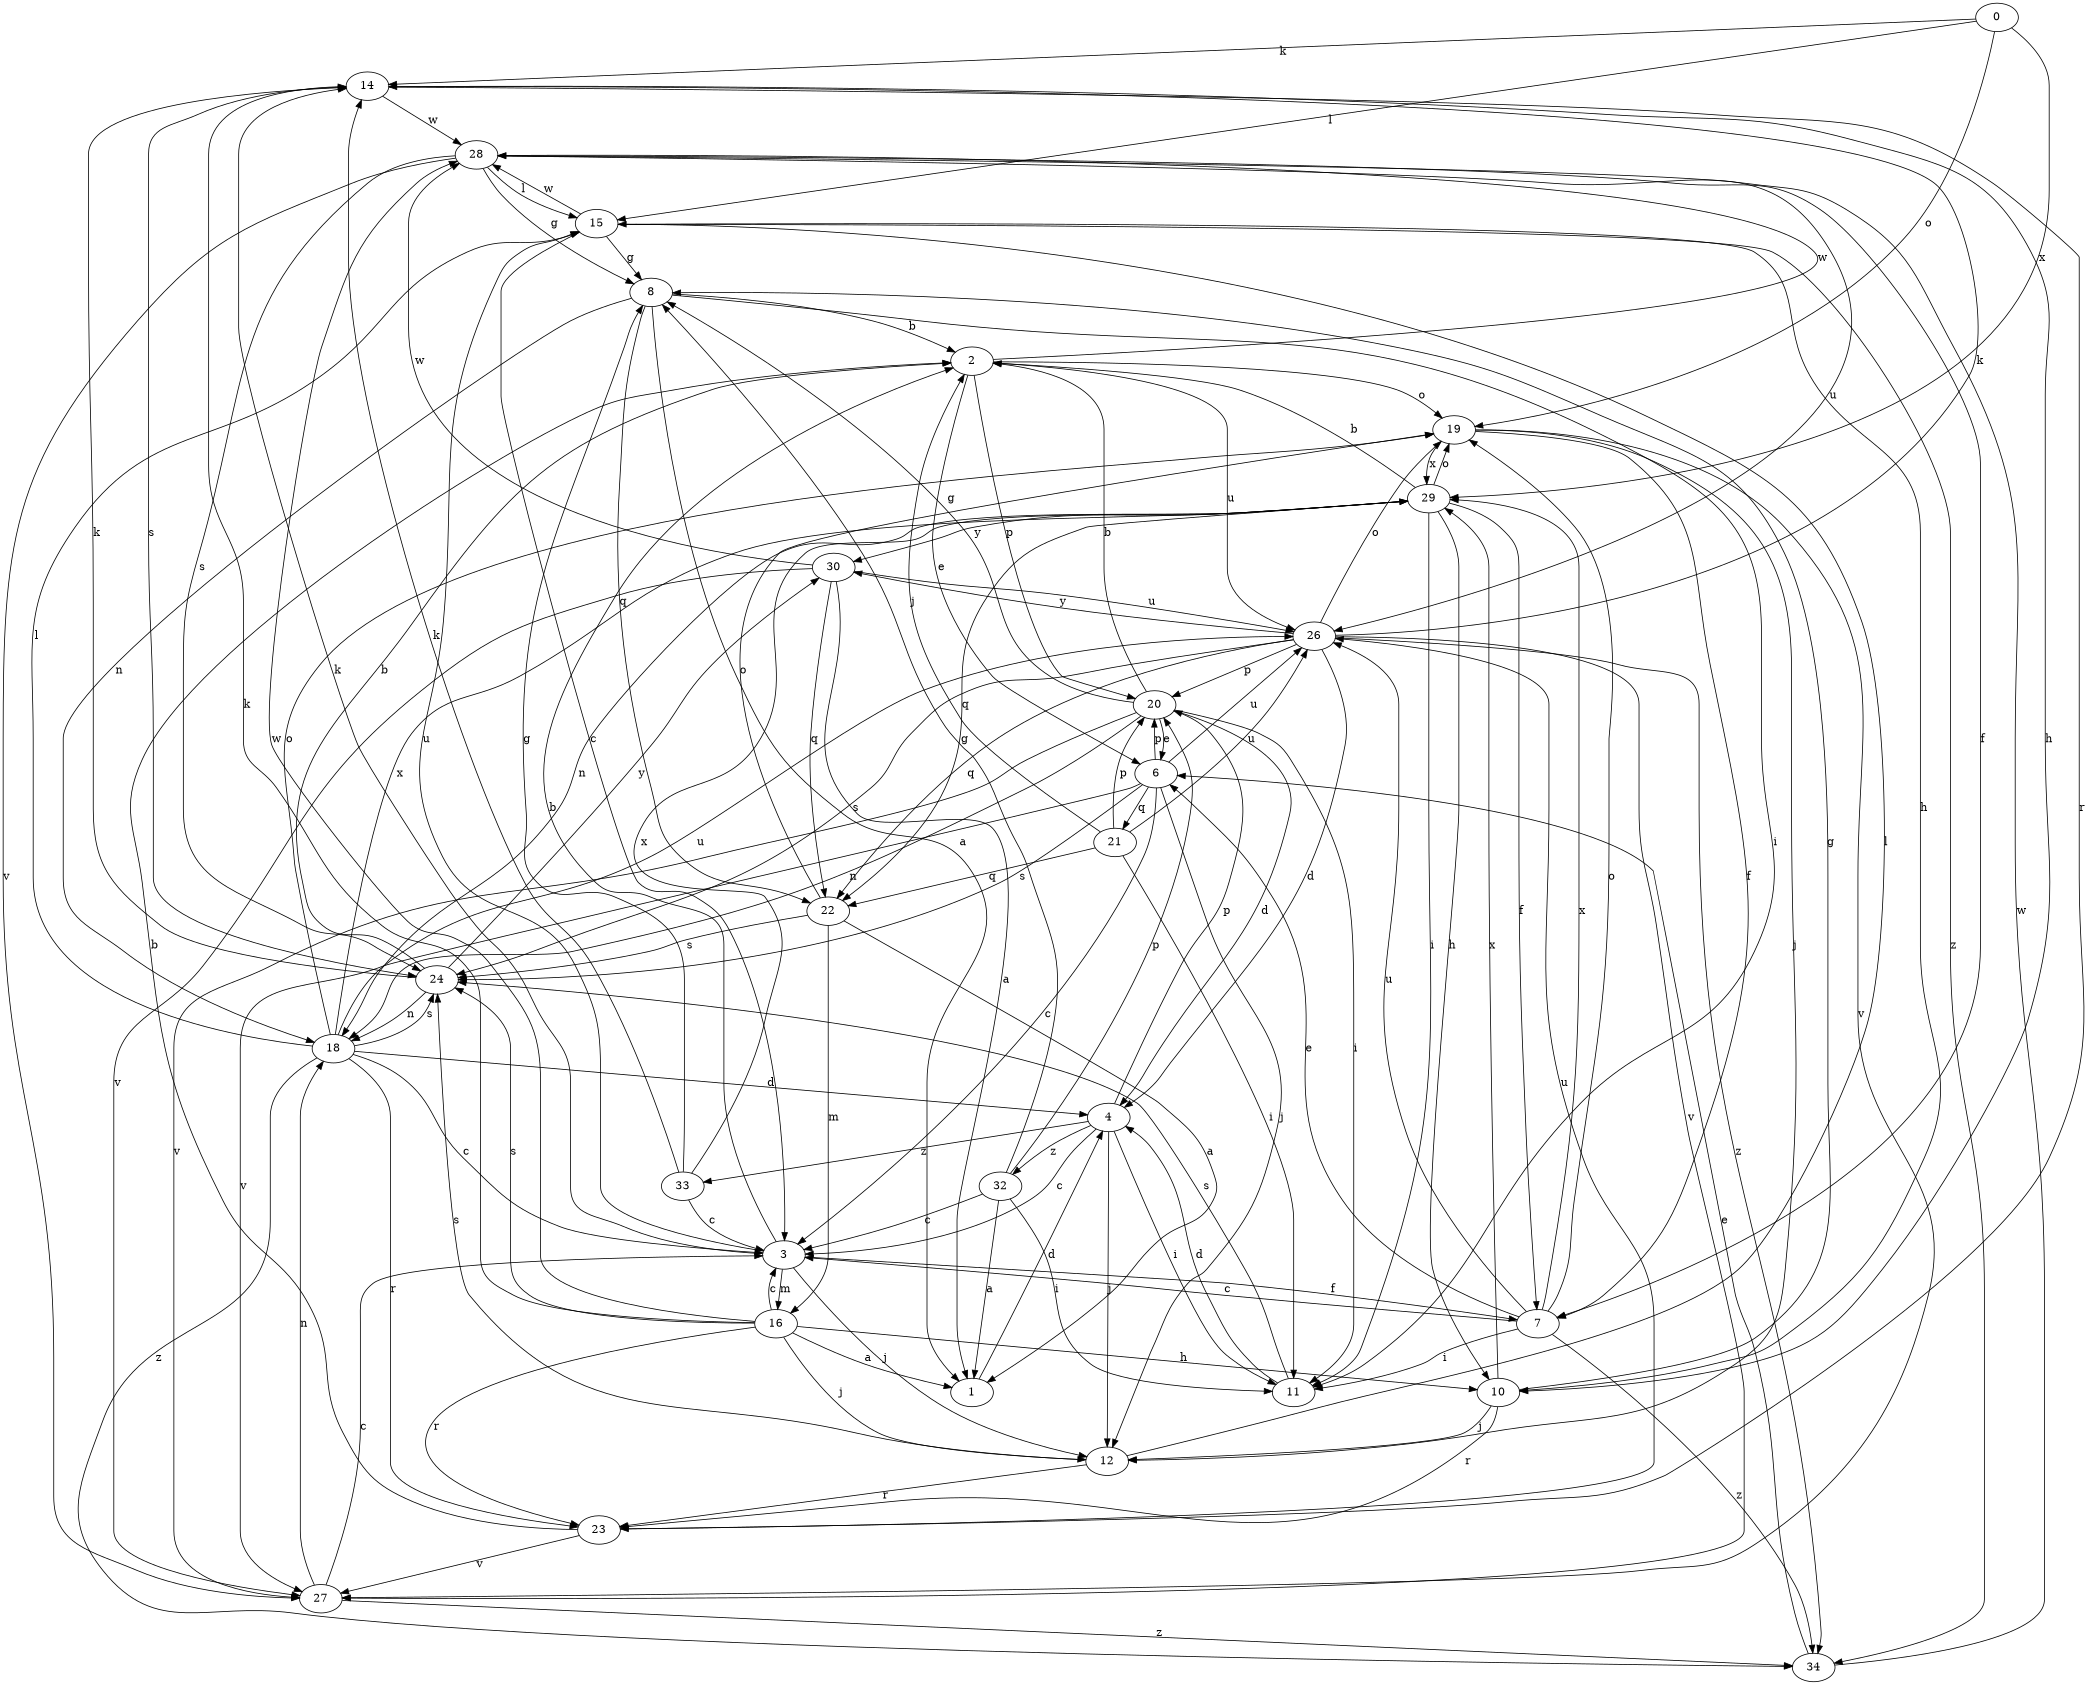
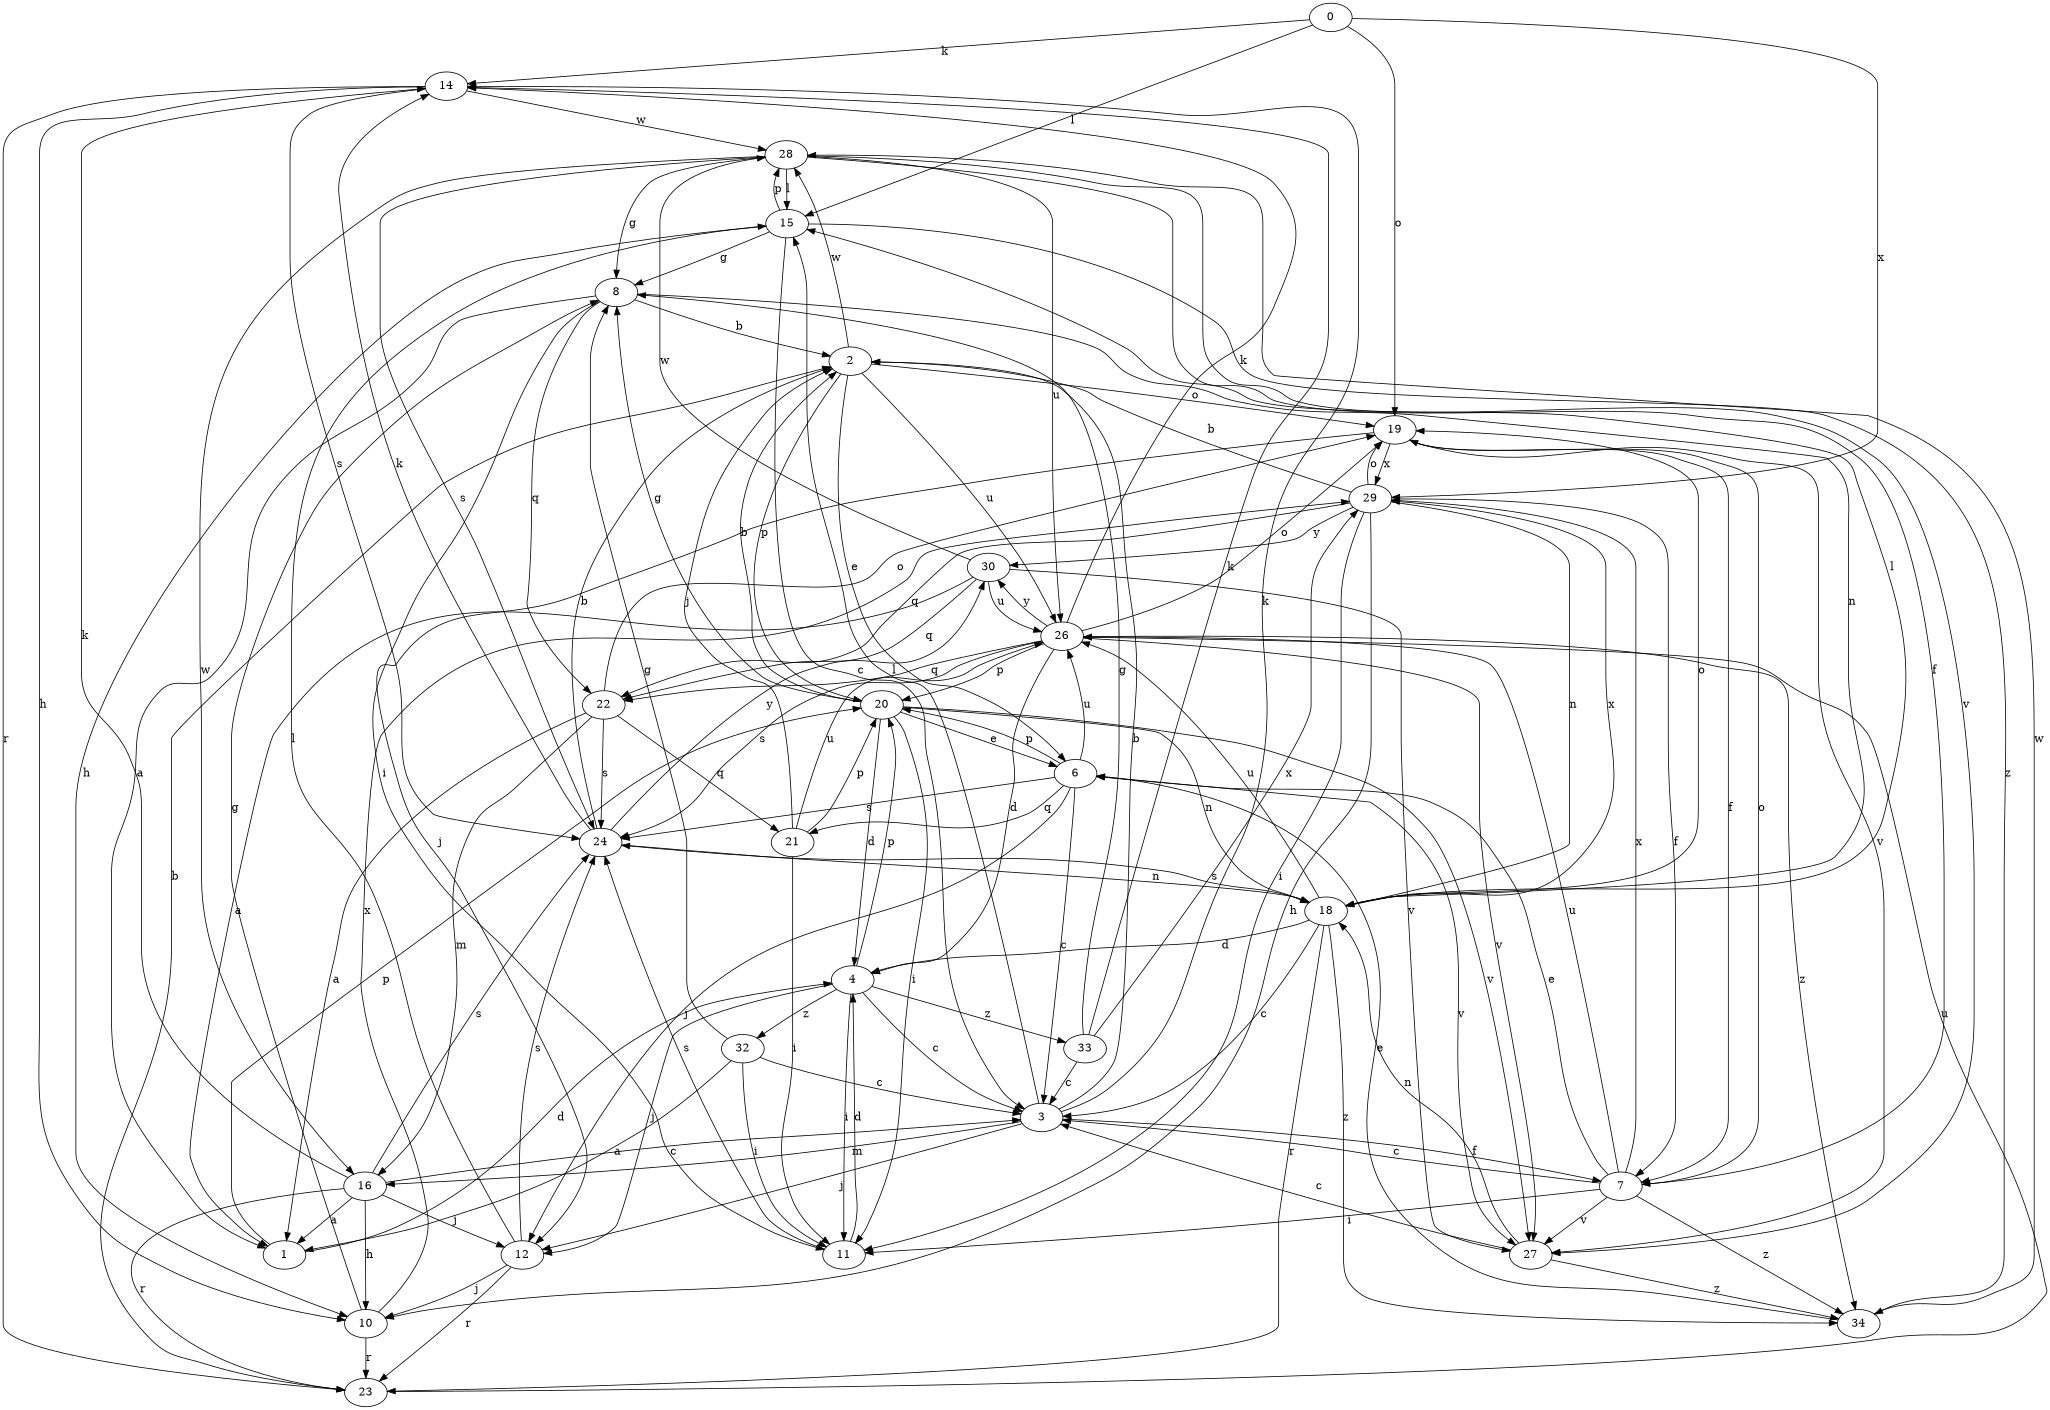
(549, 189) -> (778, 189)
(427, 739) -> (894, 671)
(336, 837) -> (202, 479)
(982, 875) -> (695, 771)
(1143, 962) -> (436, 928)
(1320, 1450) -> (452, 1294)
(464, 1563) -> (1579, 1218)
